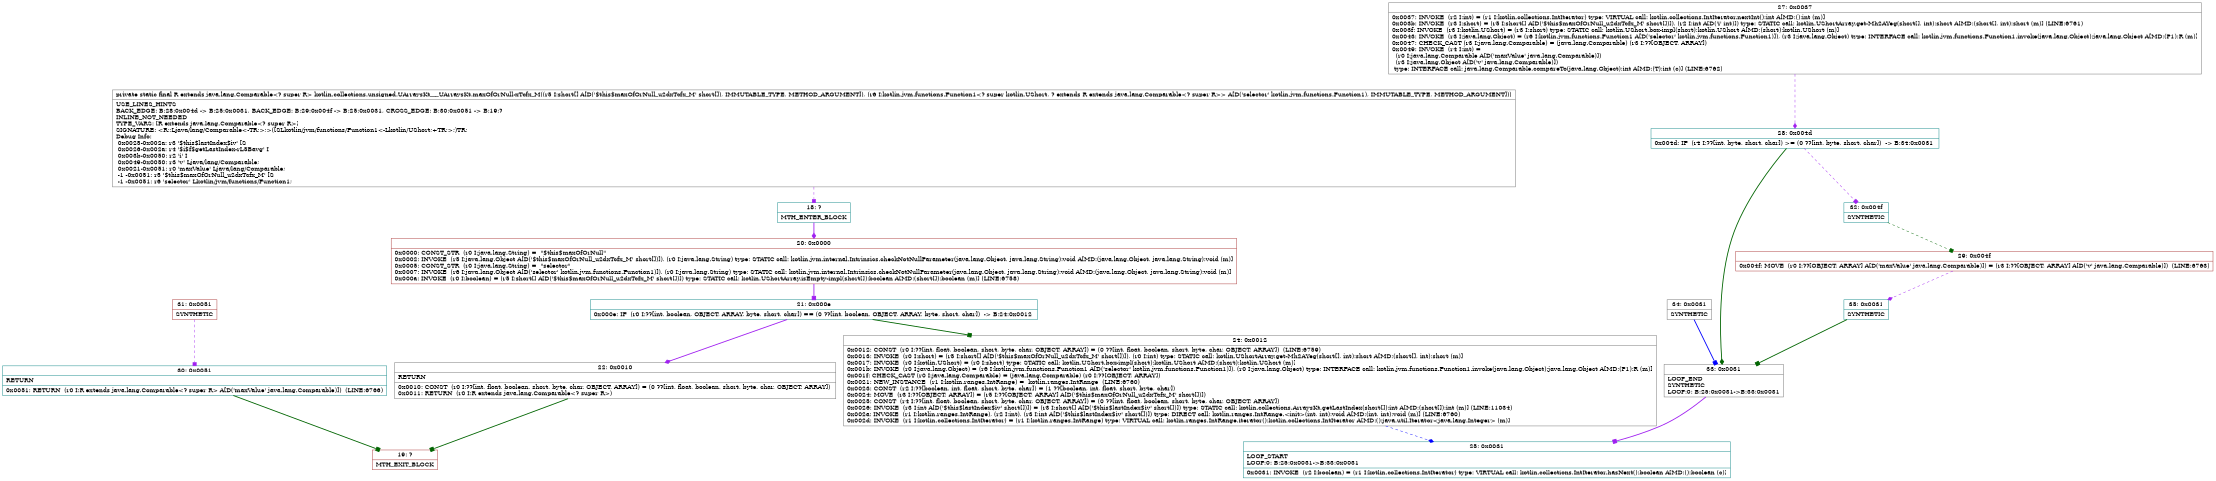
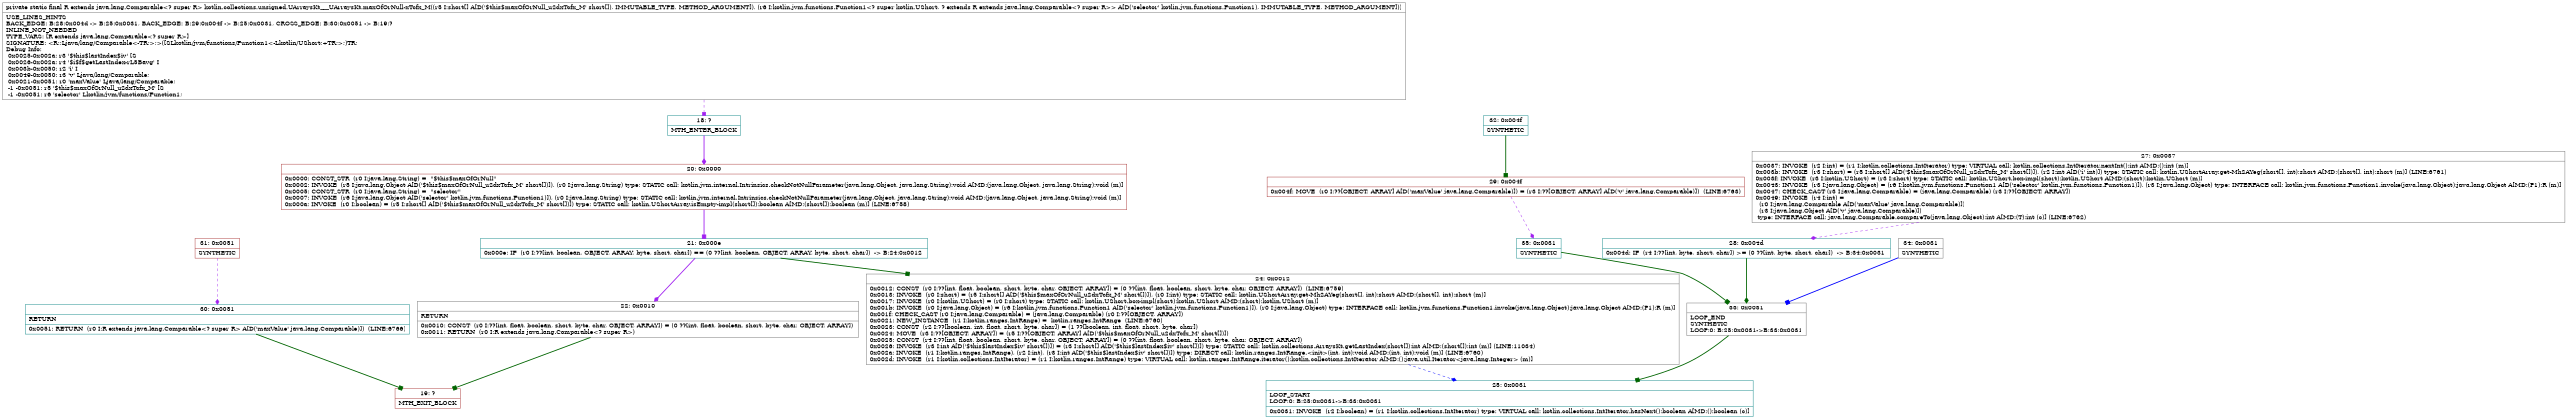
(1829, 174) -> none
(1918, 236) -> (1506, 154)
(195, 340) -> (217, 279)
(1664, 424) -> (1687, 363)
